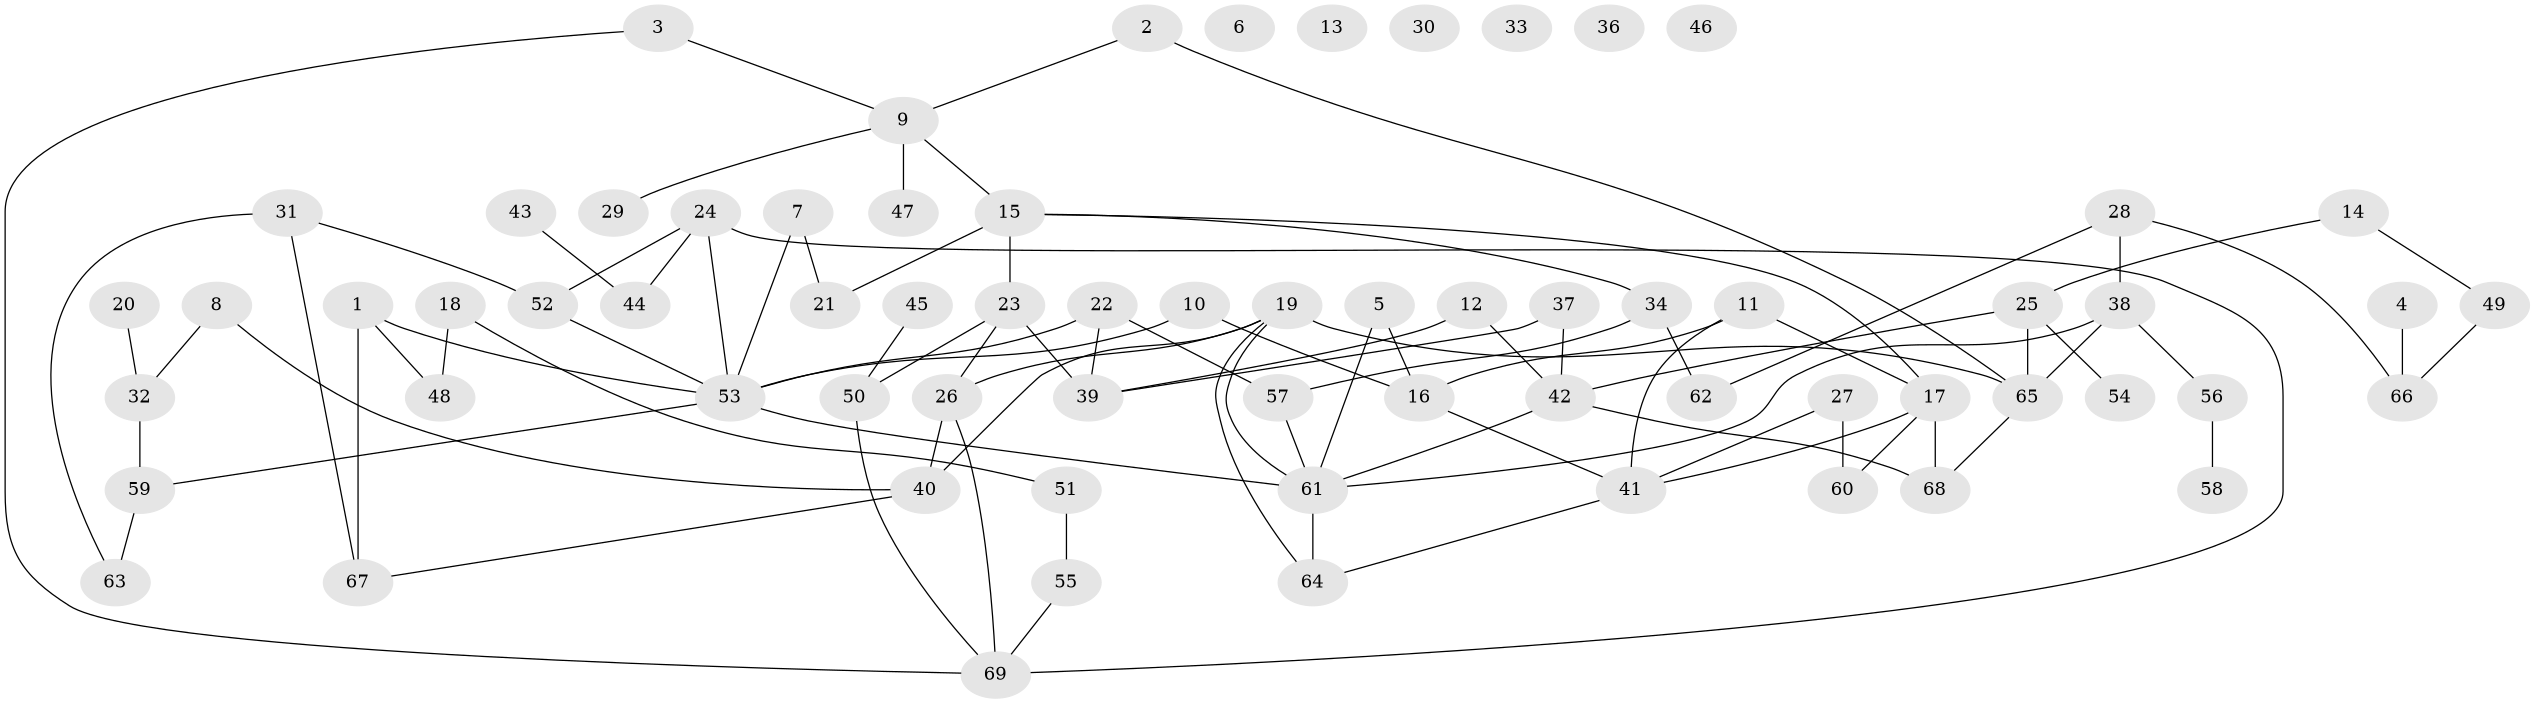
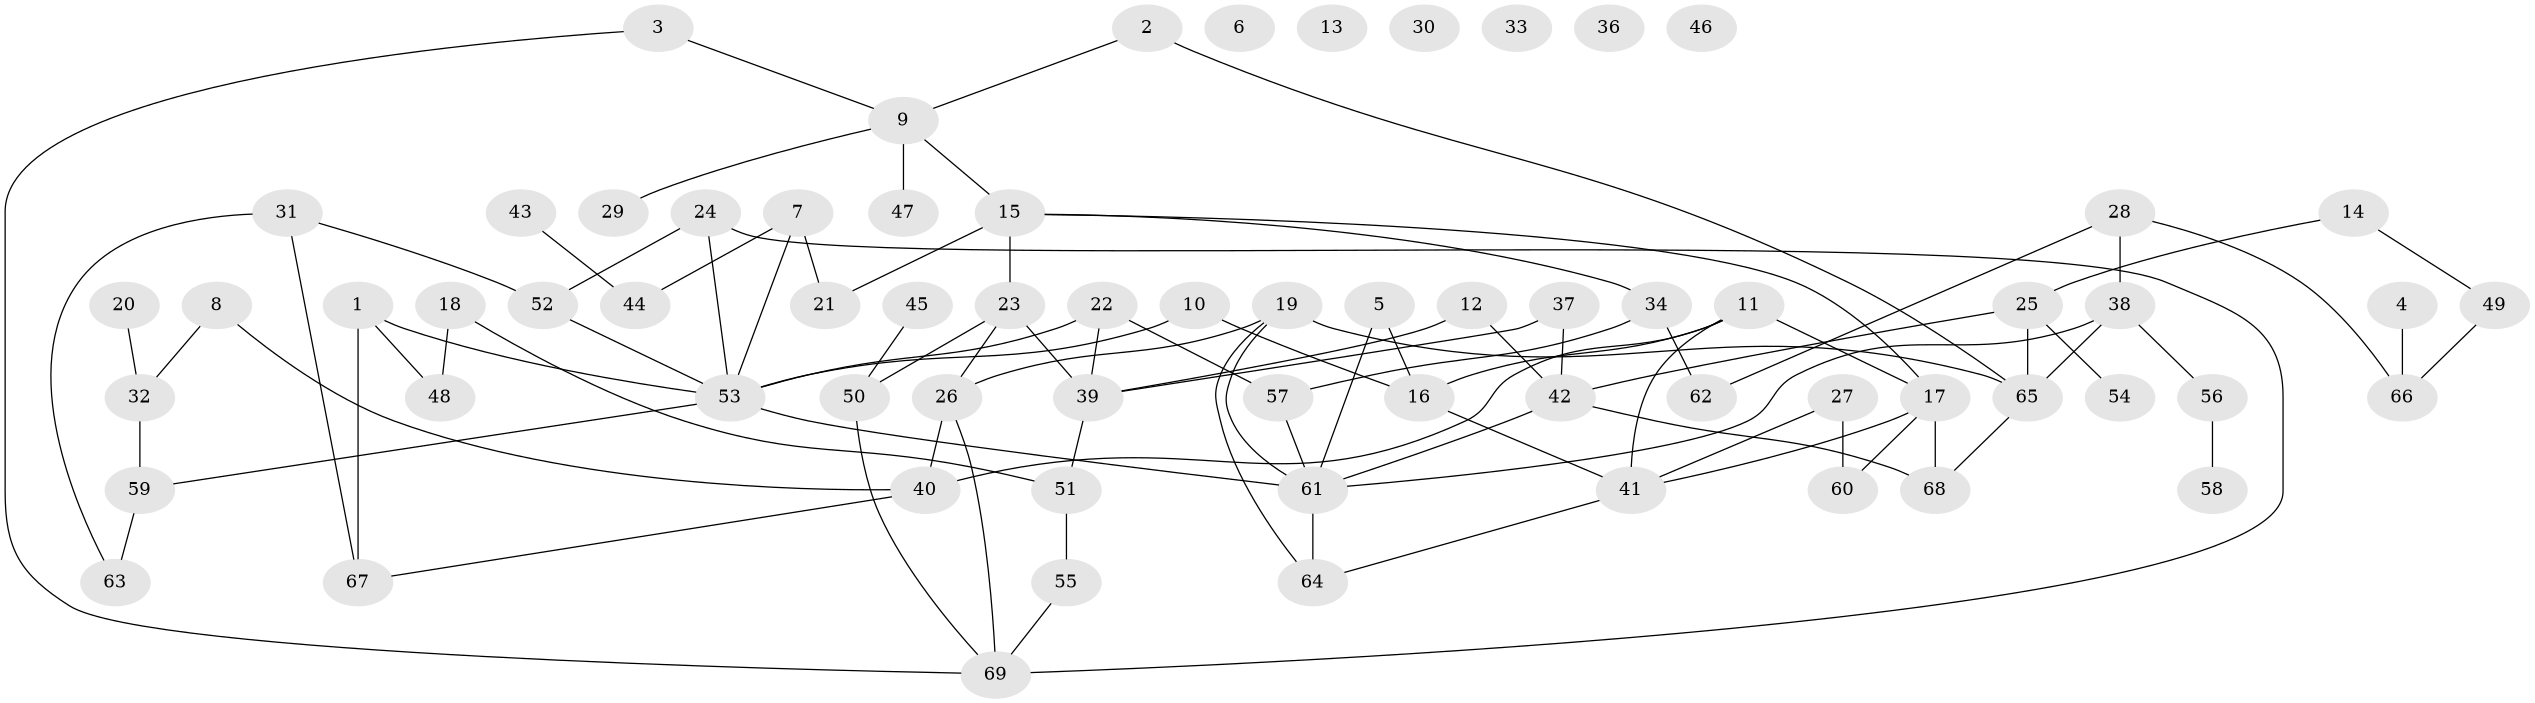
(671, 259) -> (720, 258)
(1050, 371) -> (1356, 457)
none -> (1077, 444)
